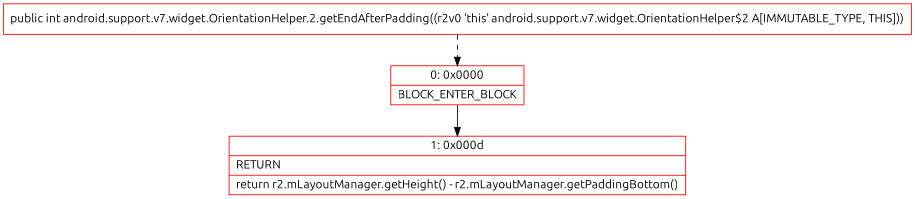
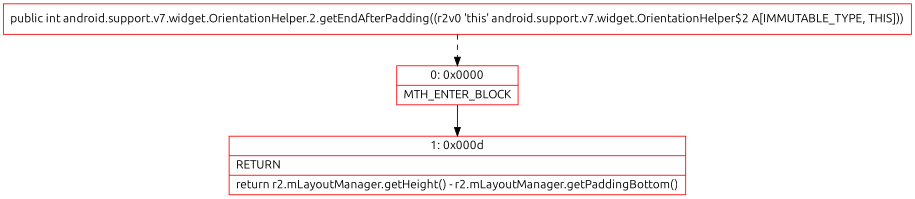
(457, 95) -> (457, 95)
